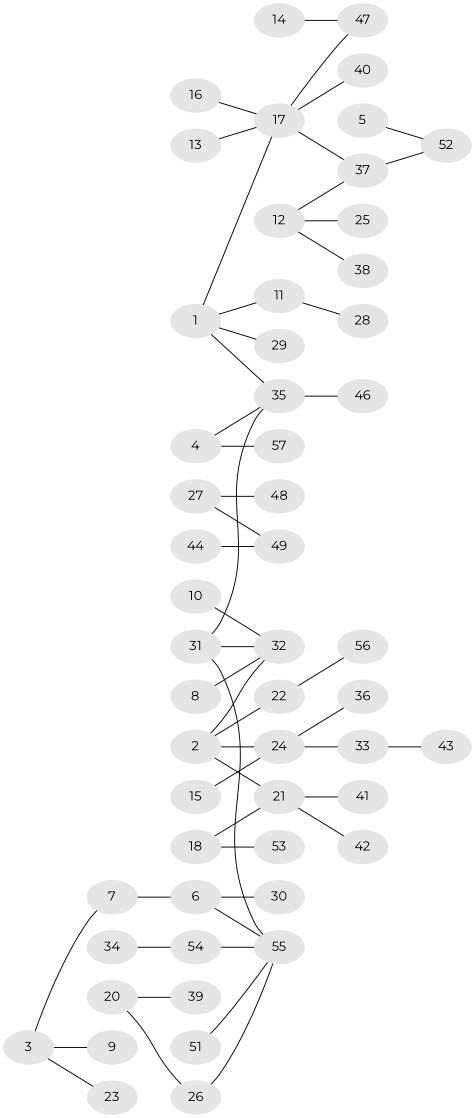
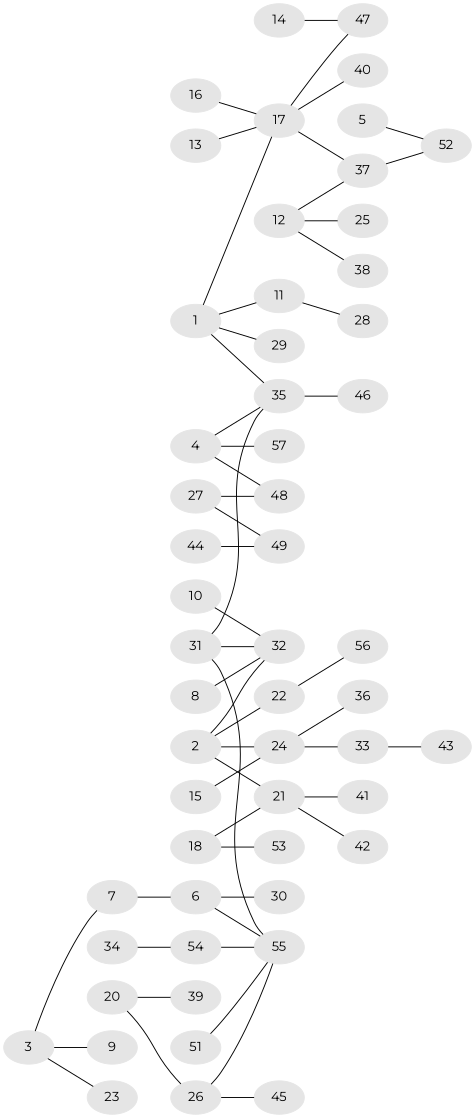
none -> (233, 469)
none -> (279, 1098)
